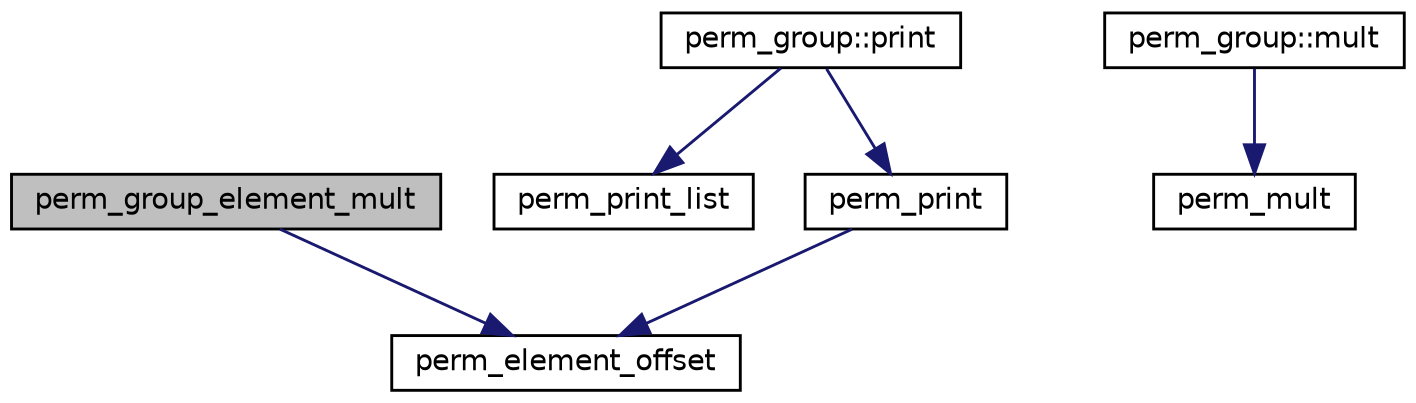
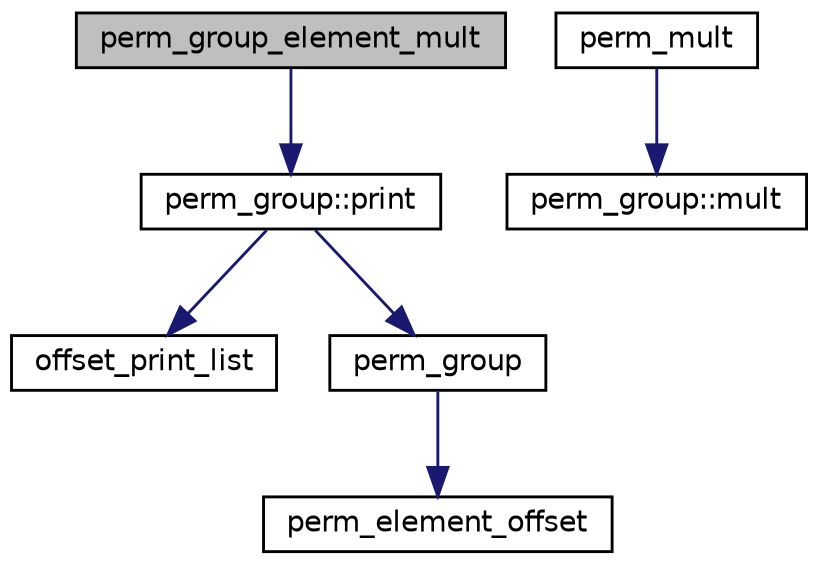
(1254, 106) -> (657, 106)
(624, 202) -> (144, 363)
(906, 202) -> (438, 363)
(383, 276) -> (291, 106)
